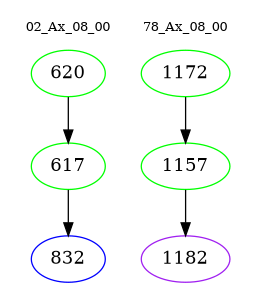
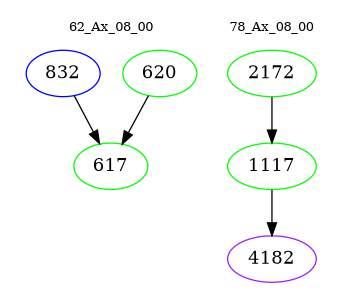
(68, 28) -> (111, 28)
(186, 73) -> (272, 73)
(186, 166) -> (272, 166)
(68, 206) -> (84, 114)
(186, 259) -> (272, 259)
